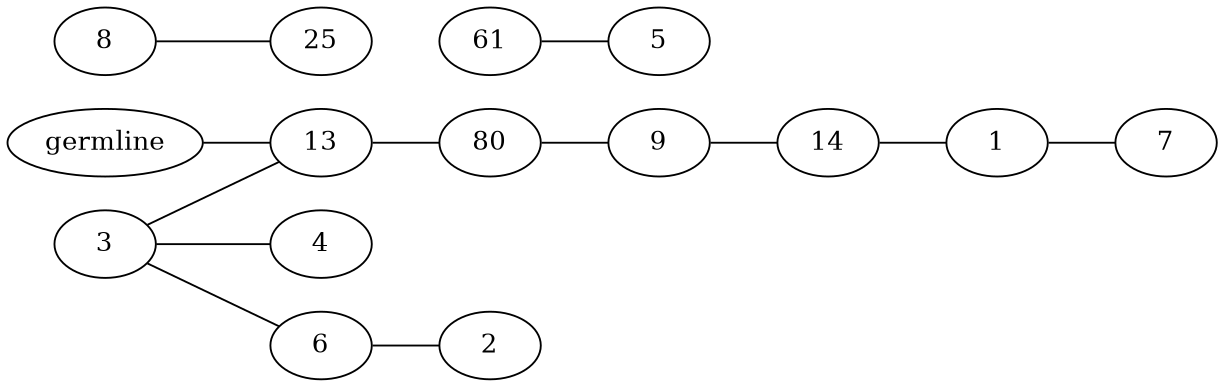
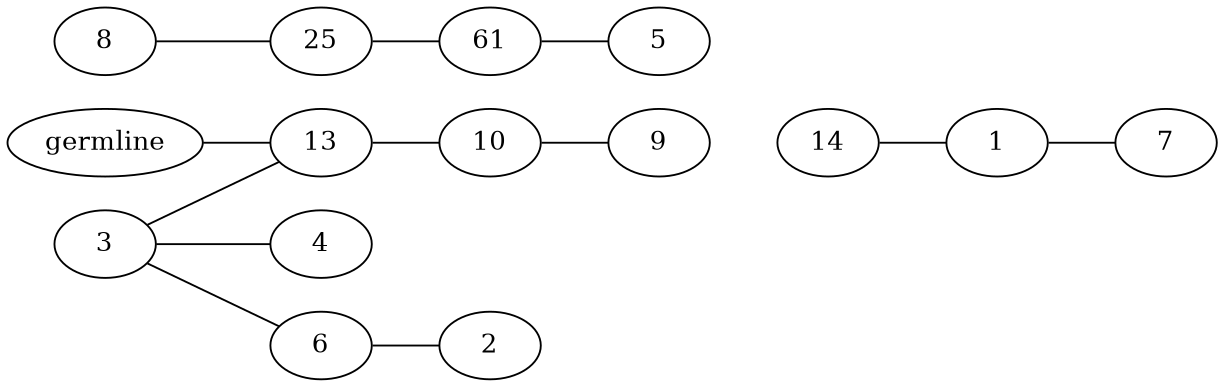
none -> (406, 41)
(490, 143) -> (490, 143)
(744, 143) -> none
